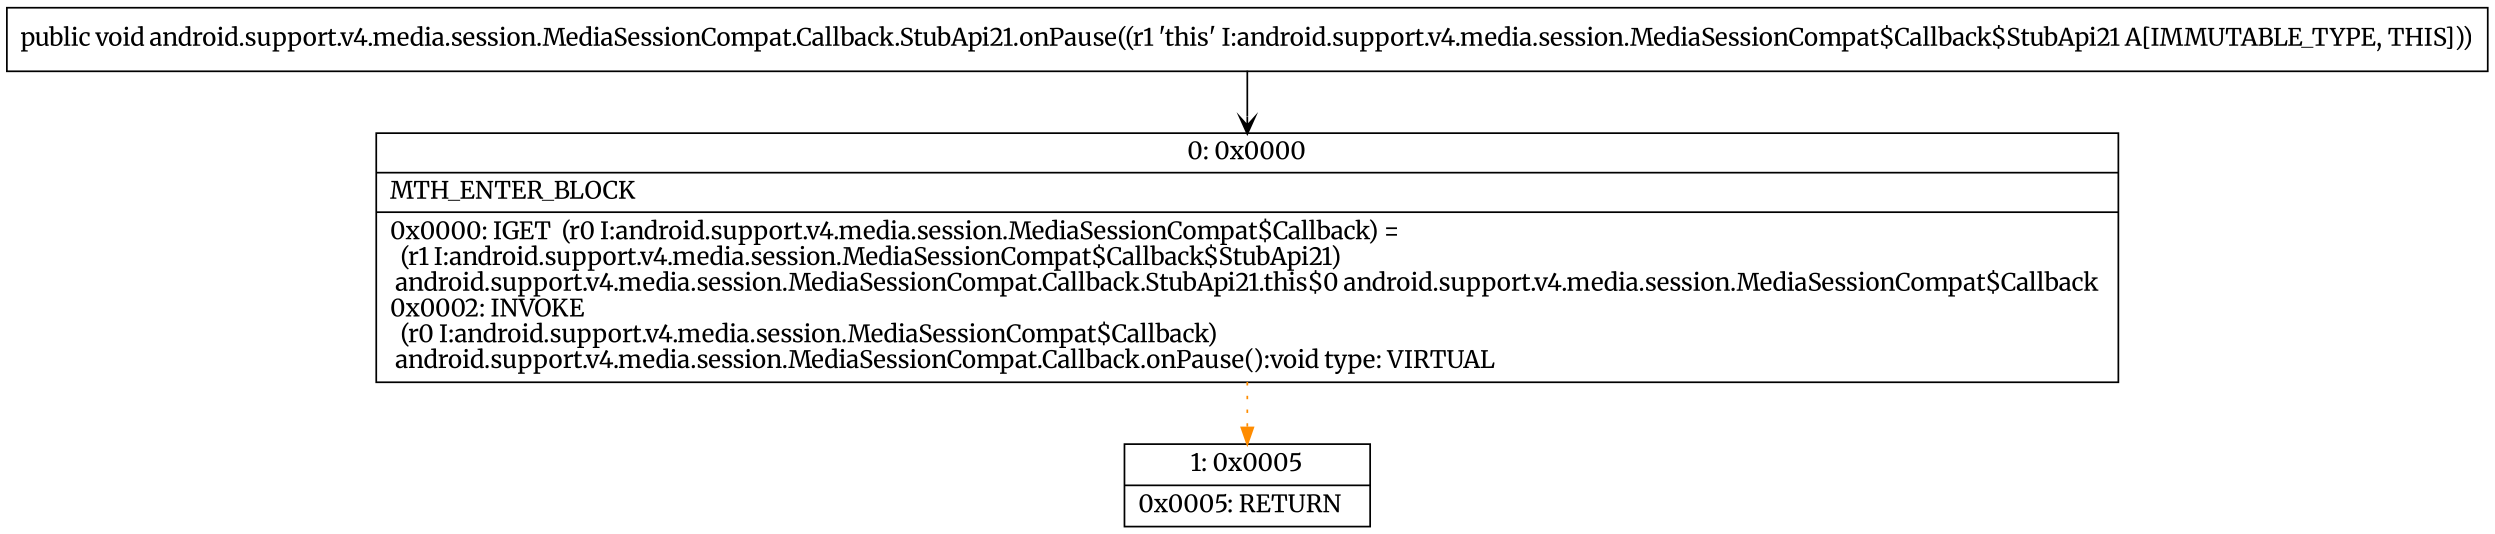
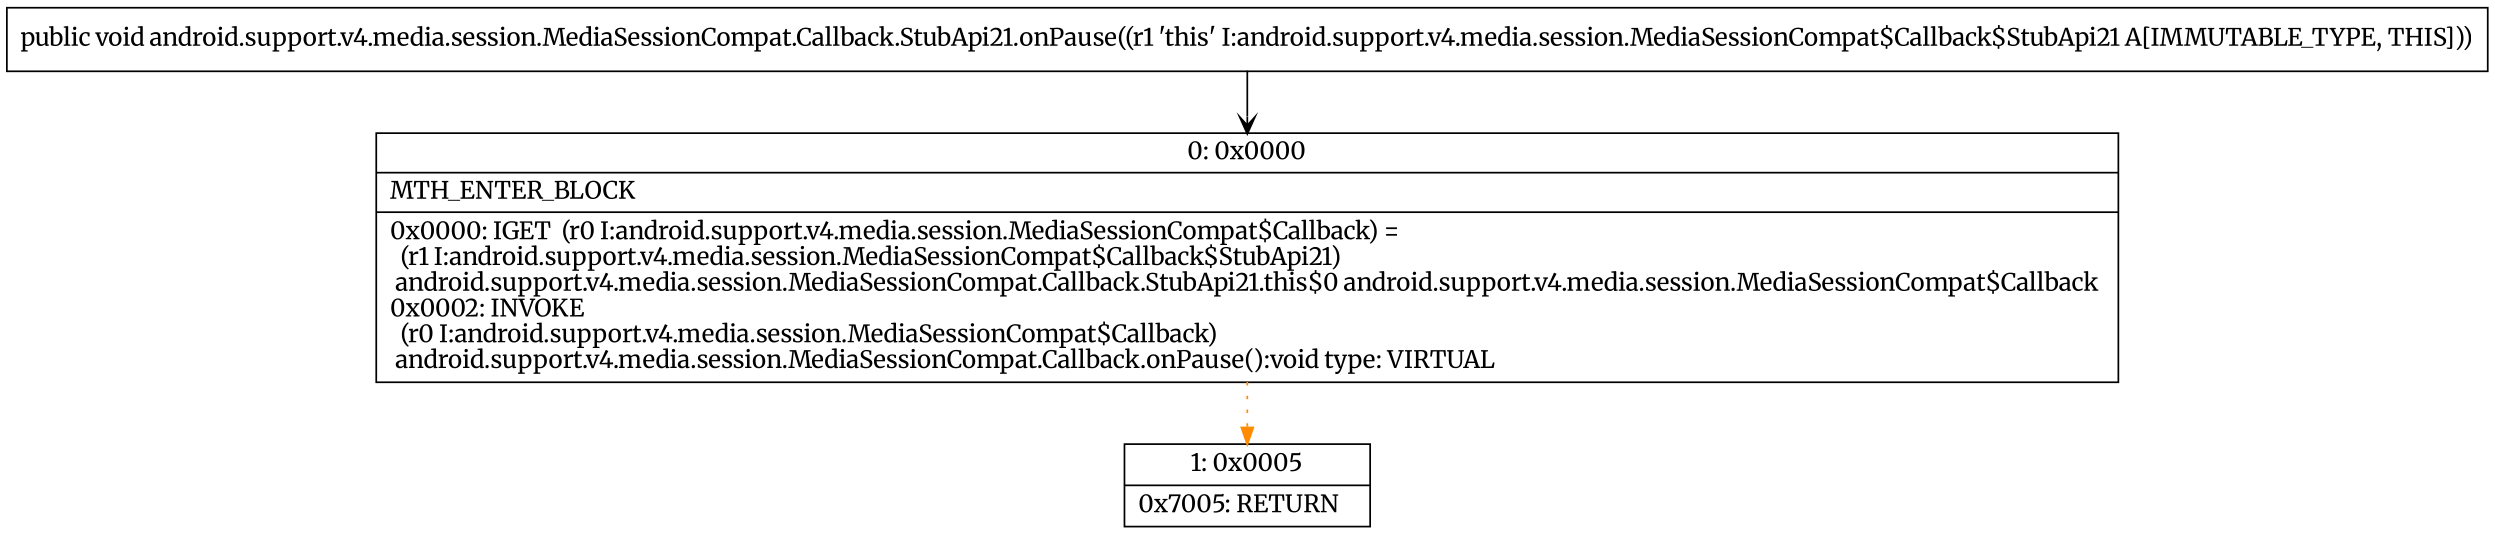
(1247, 505) -> (1246, 505)
